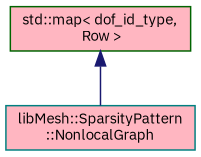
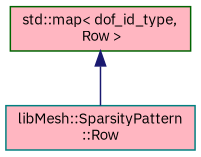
(100, 128) -> (100, 128)
